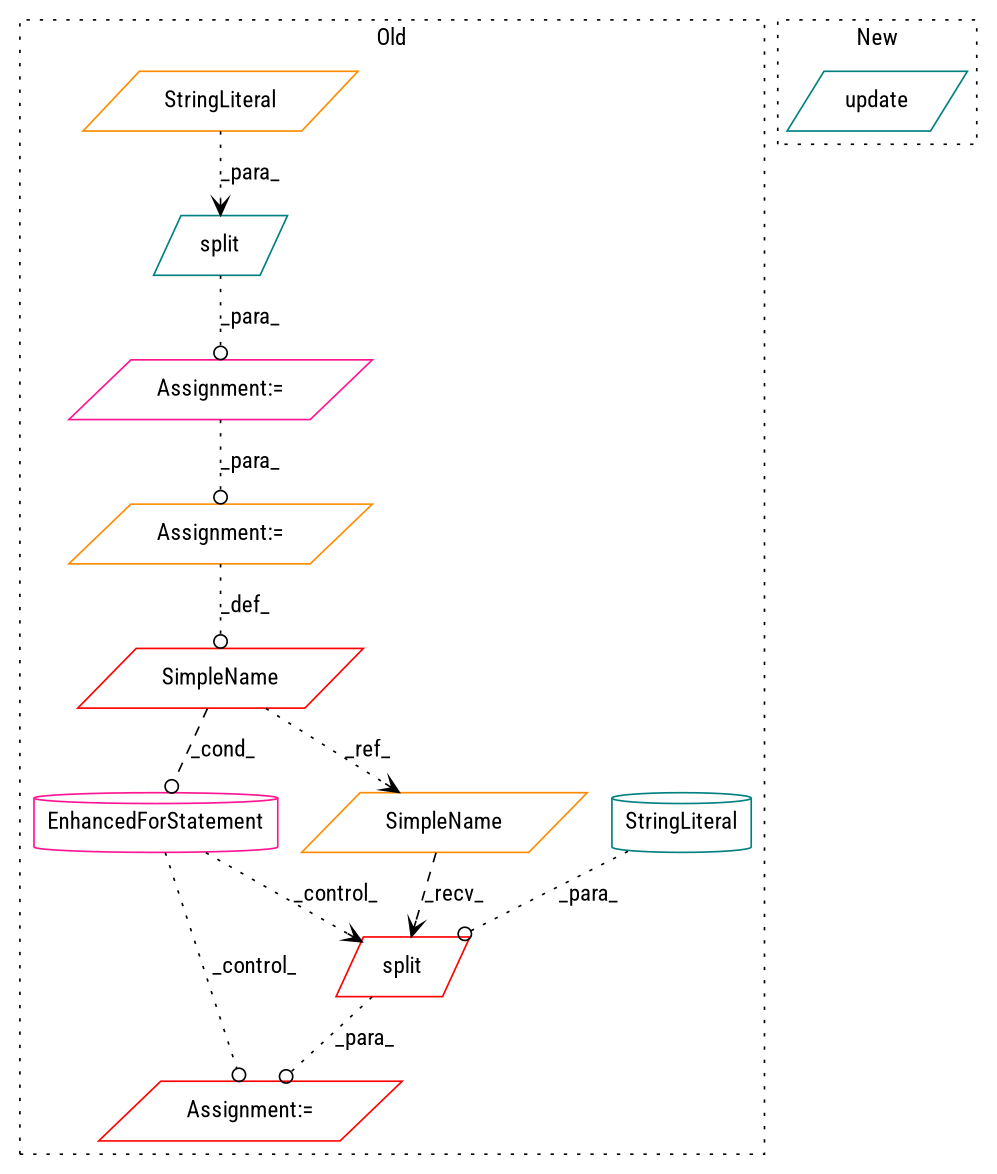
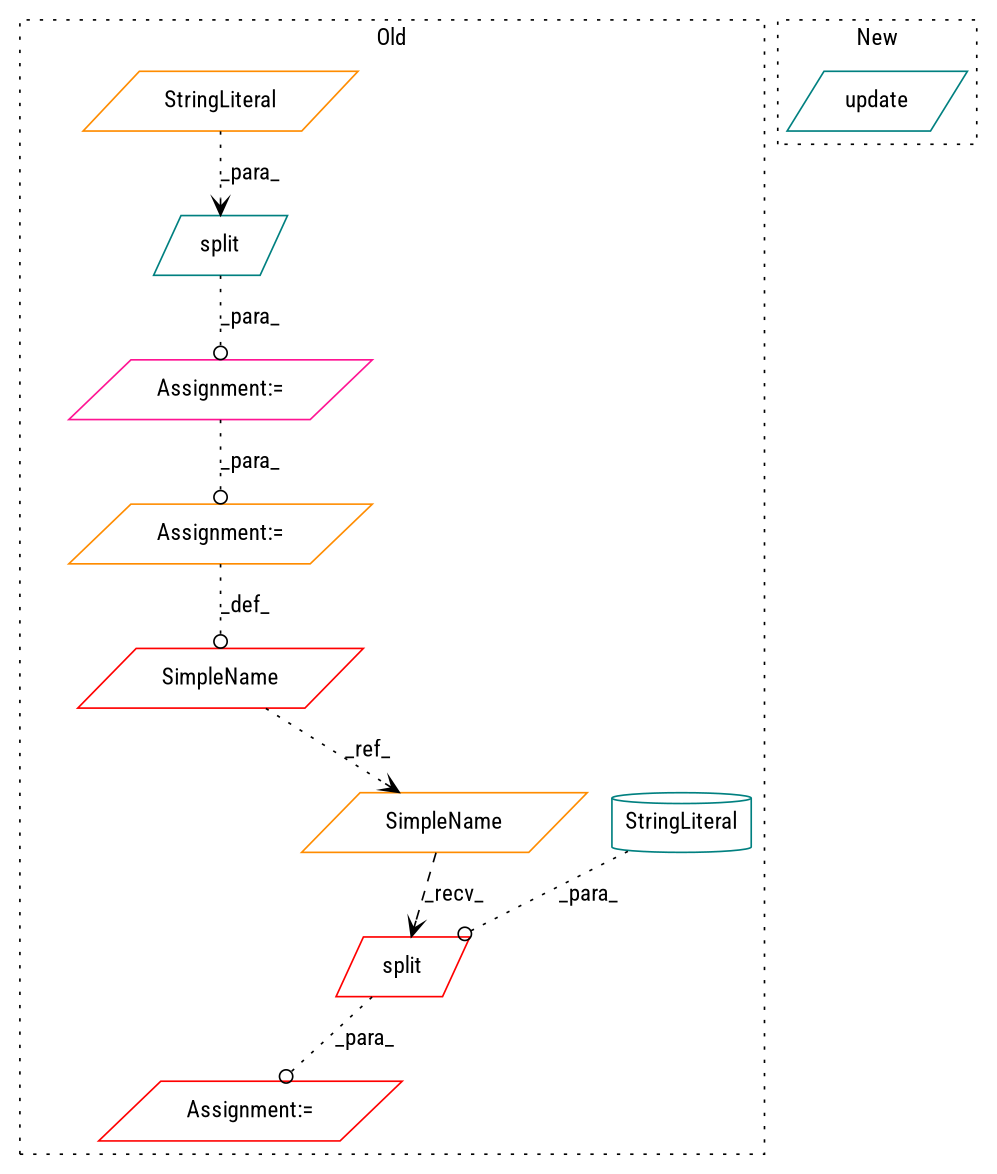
(156, 823) -> none
